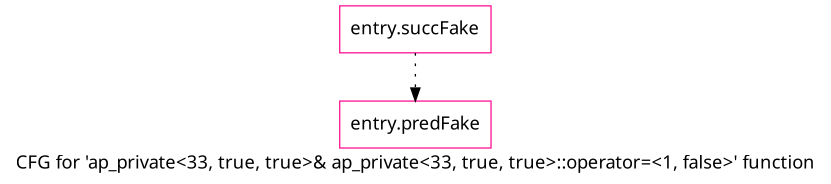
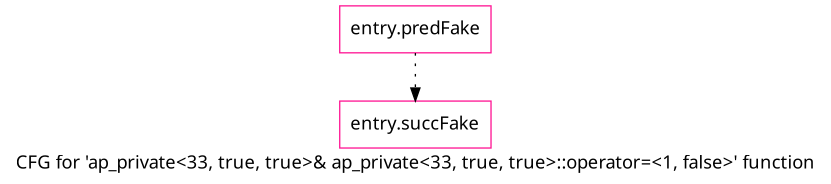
(415, 71) -> (415, 71)
